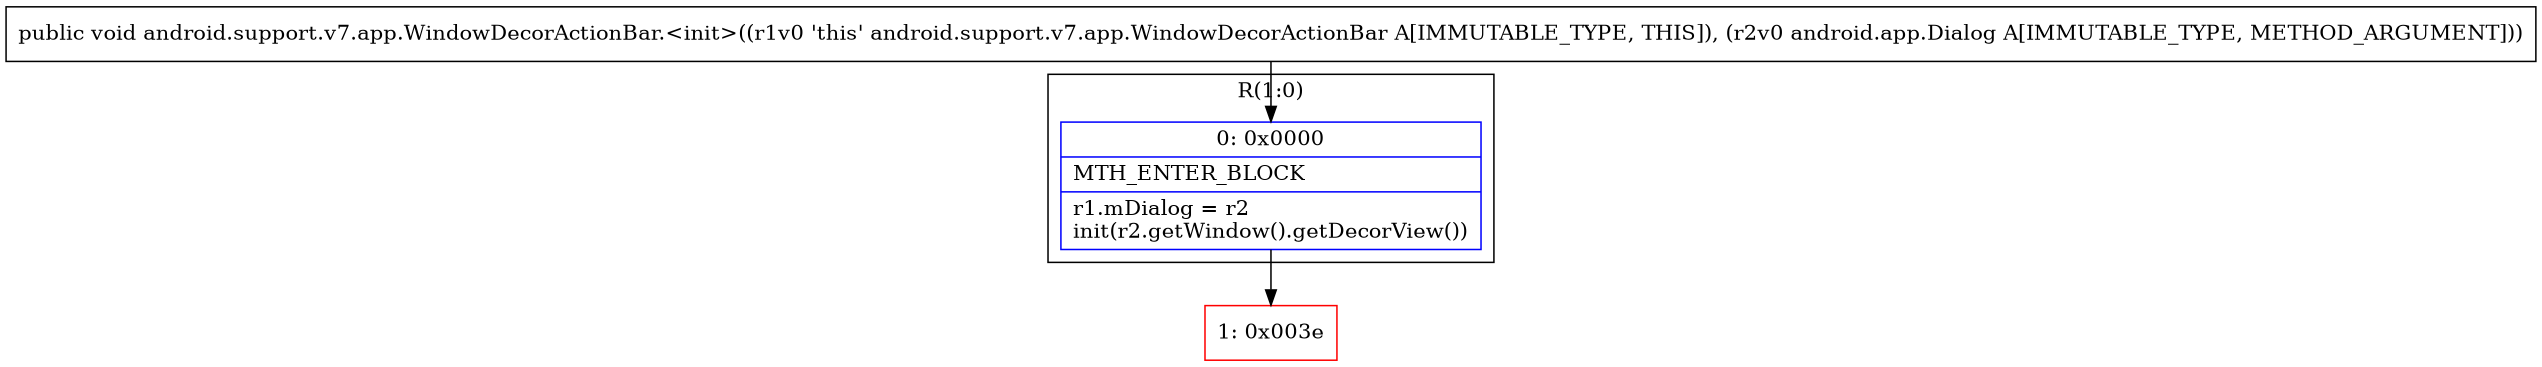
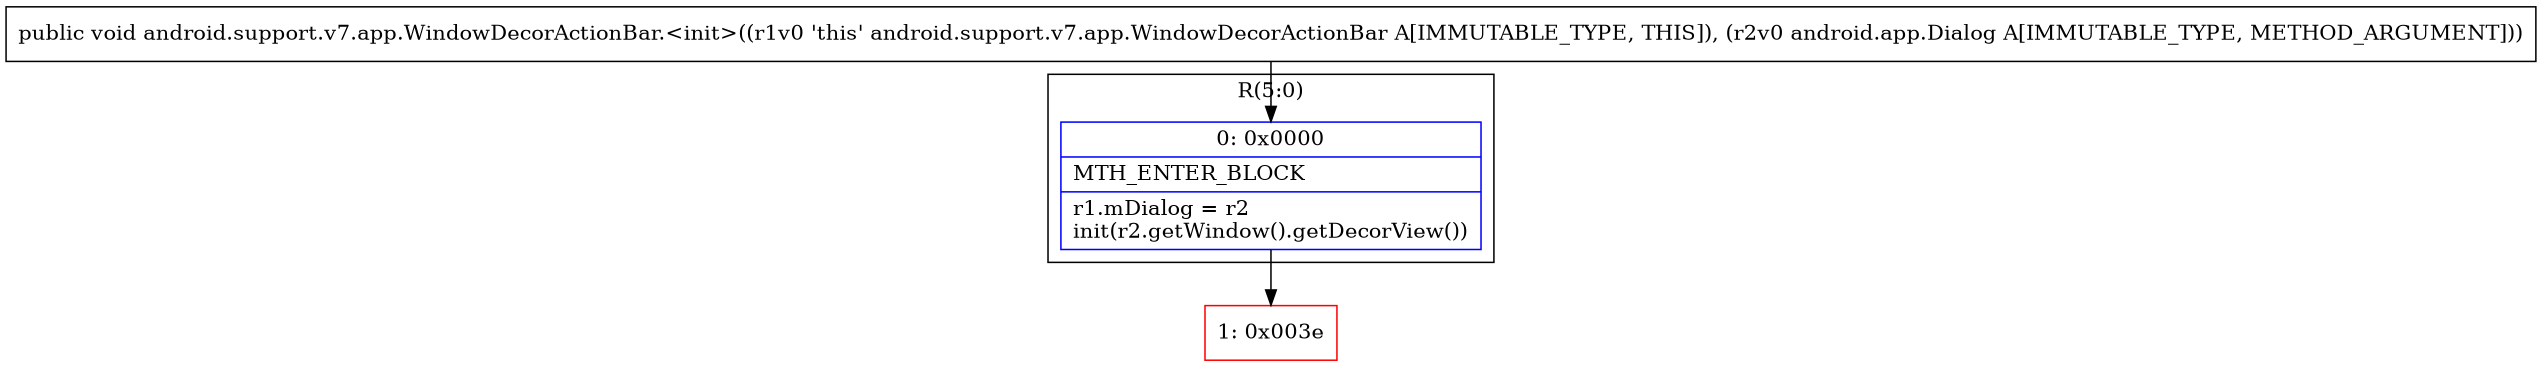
(1271, 92) -> (1271, 92)
